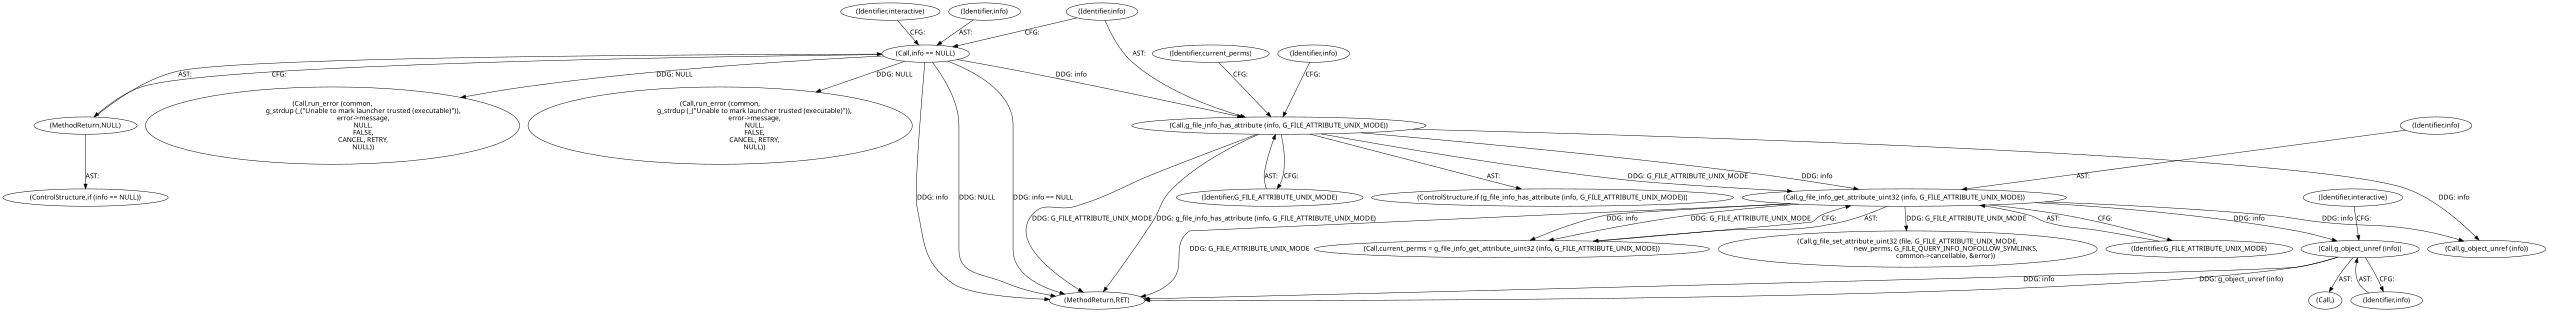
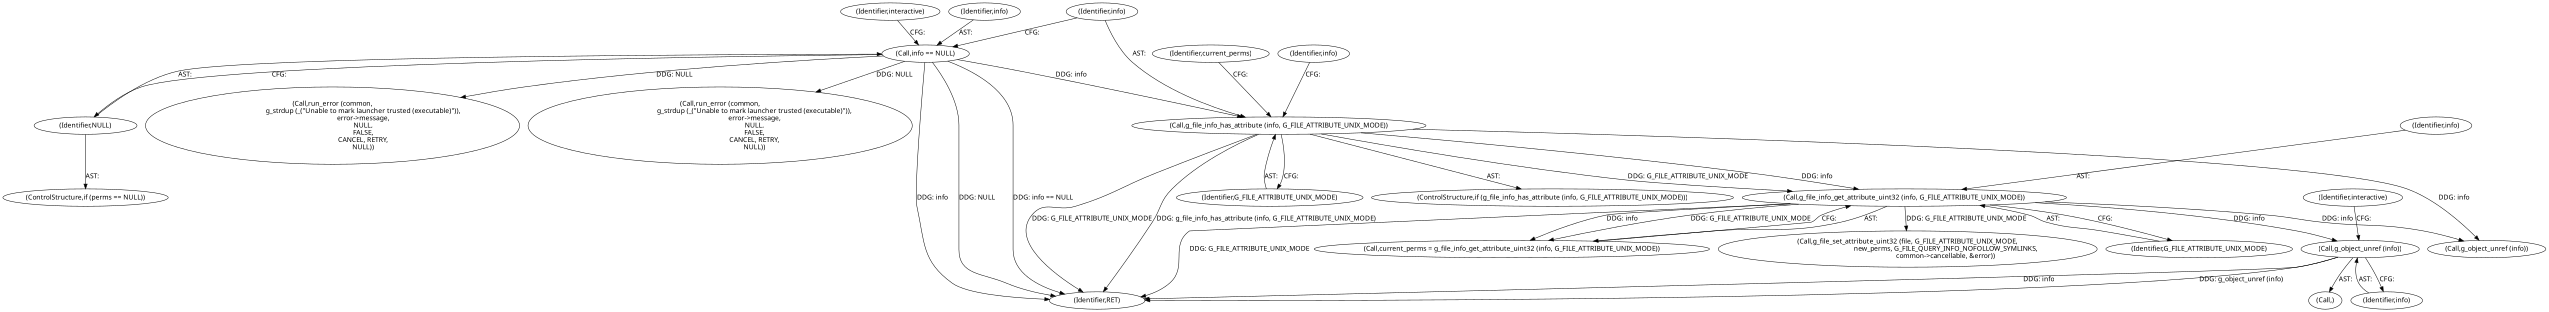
(86, 126) -> (86, 126)
(86, 198) -> (86, 198)
(1097, 301) -> (1097, 301)
